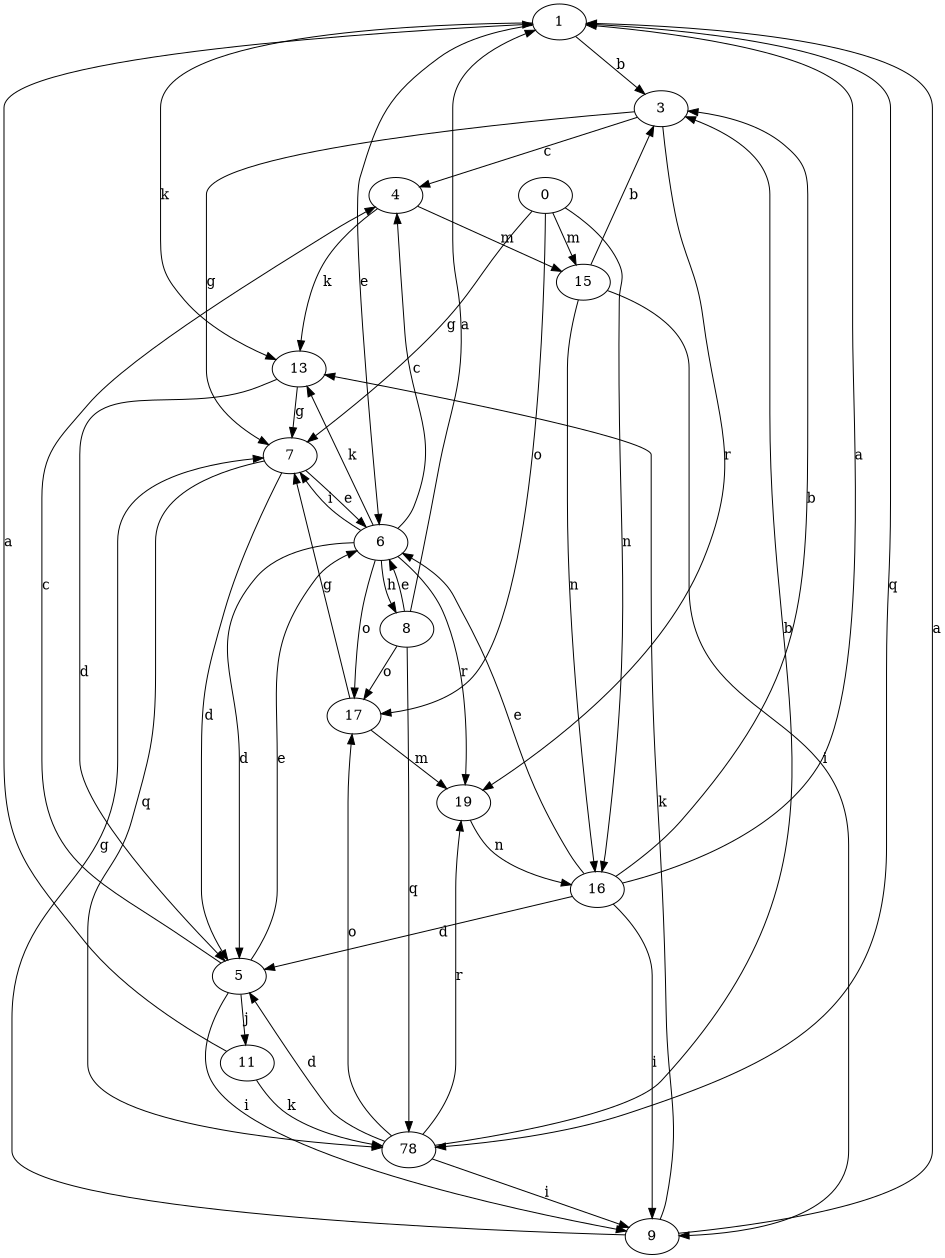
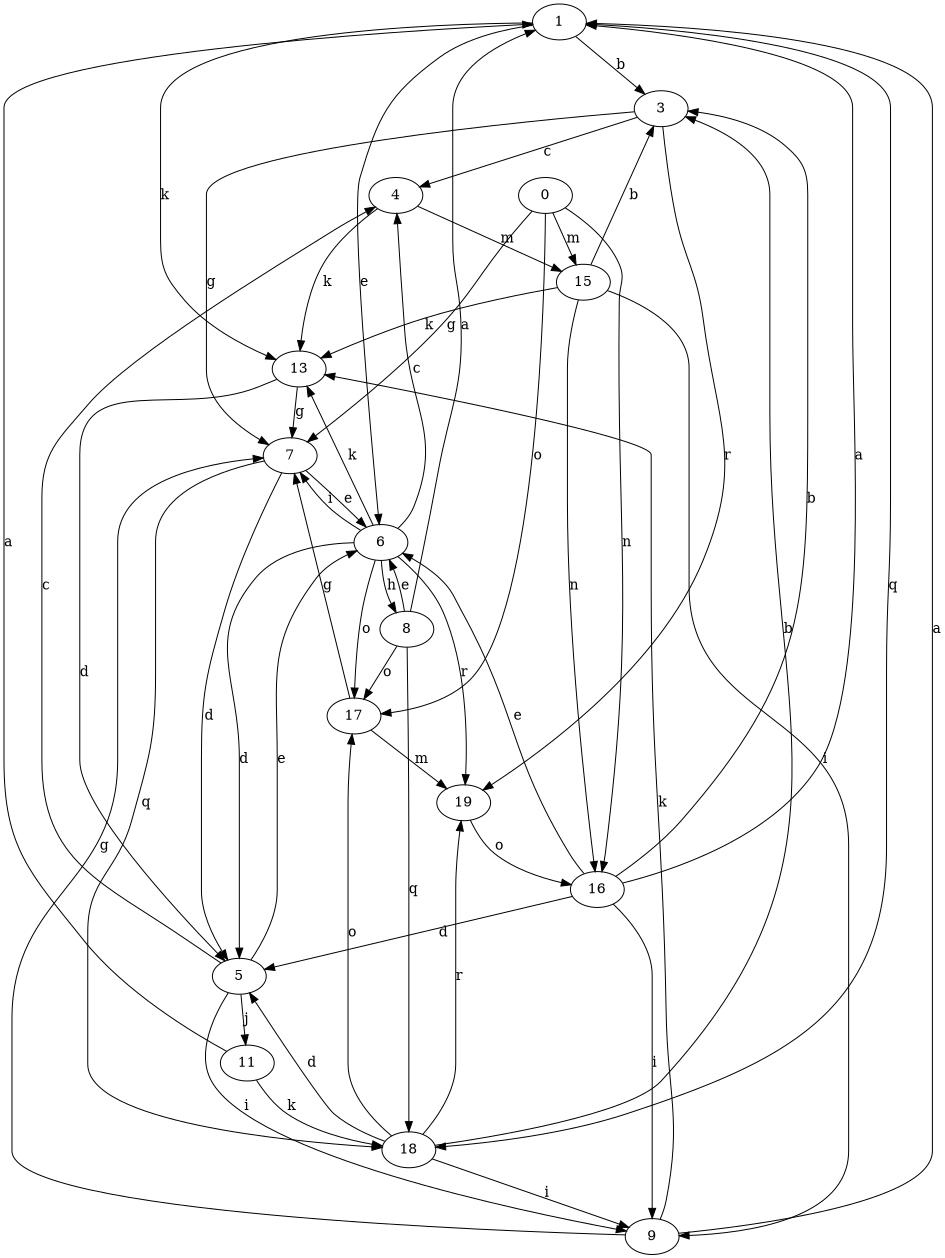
none -> (442, 313)
(500, 846) -> (500, 846)
(409, 1150) -> (409, 1150)
